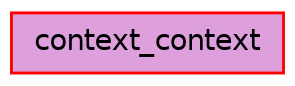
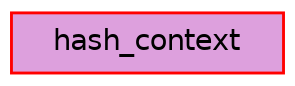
(147, 43) -> (147, 43)
